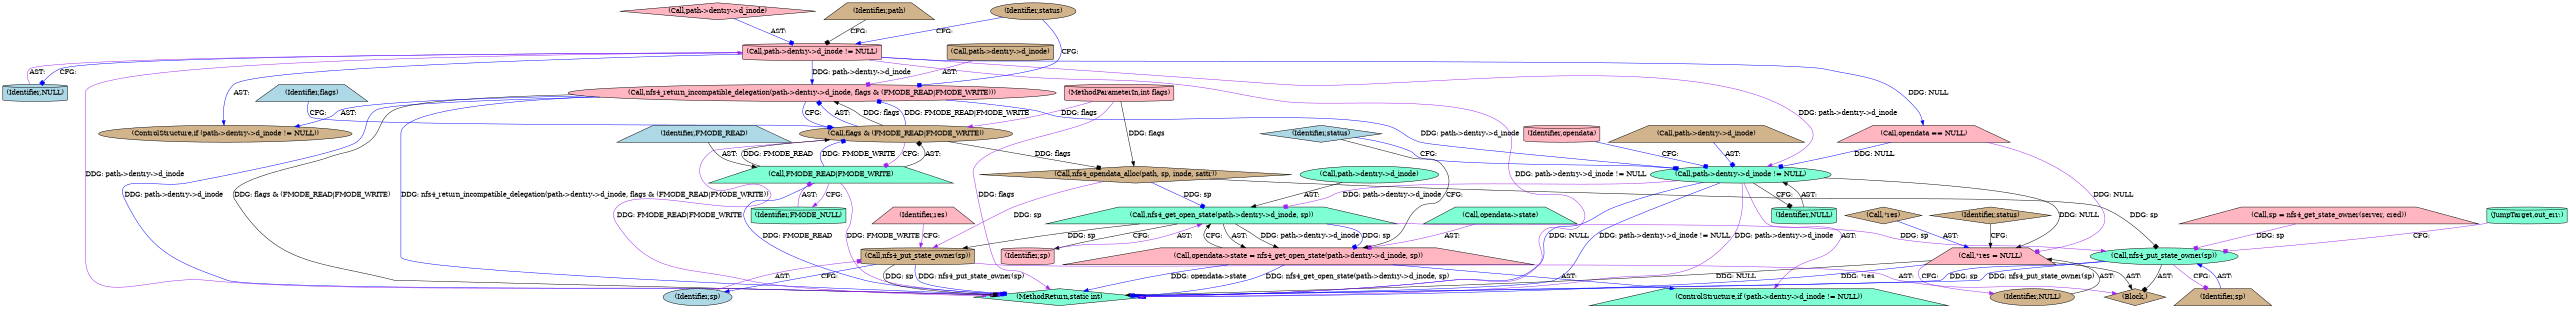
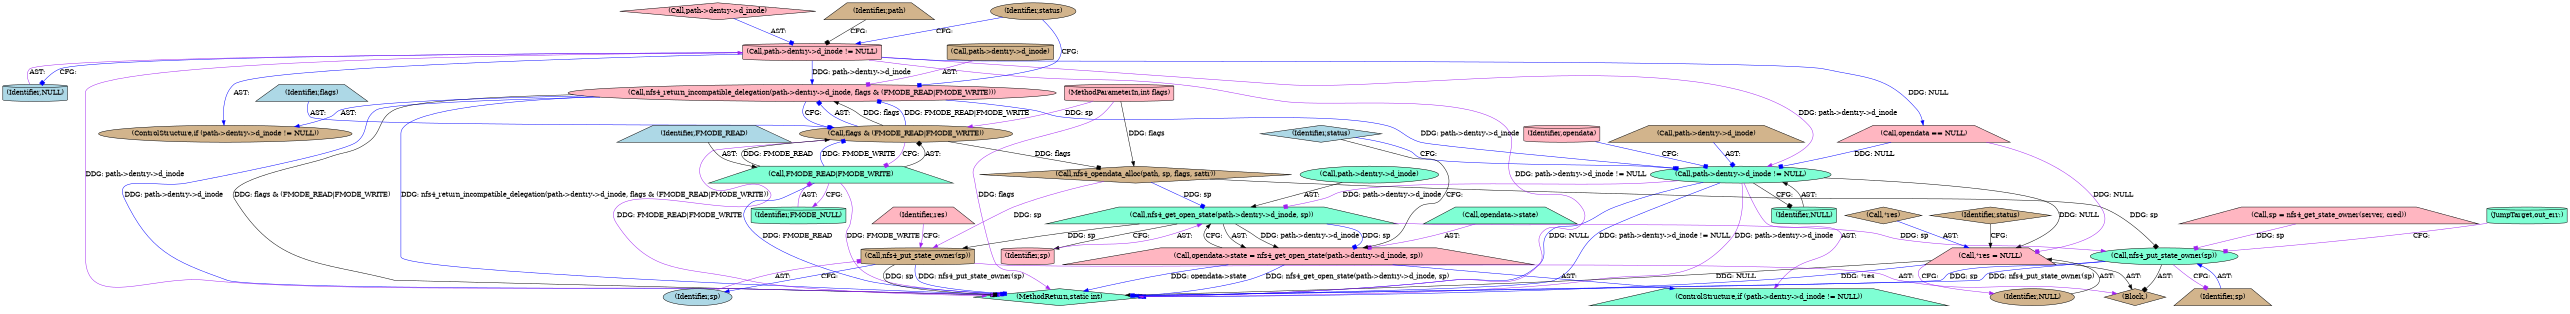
(319, 113) -> (319, 113)
(1079, 113) -> (1079, 113)
(1136, 175) -> (1136, 175)
